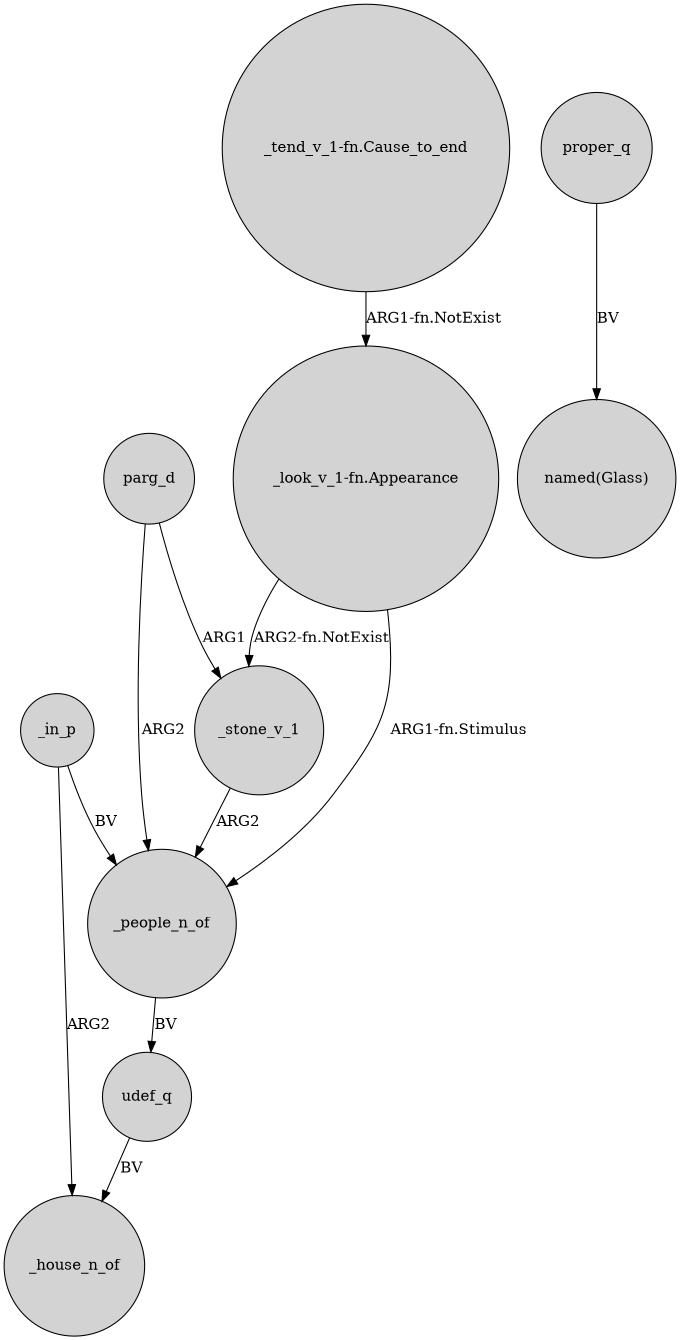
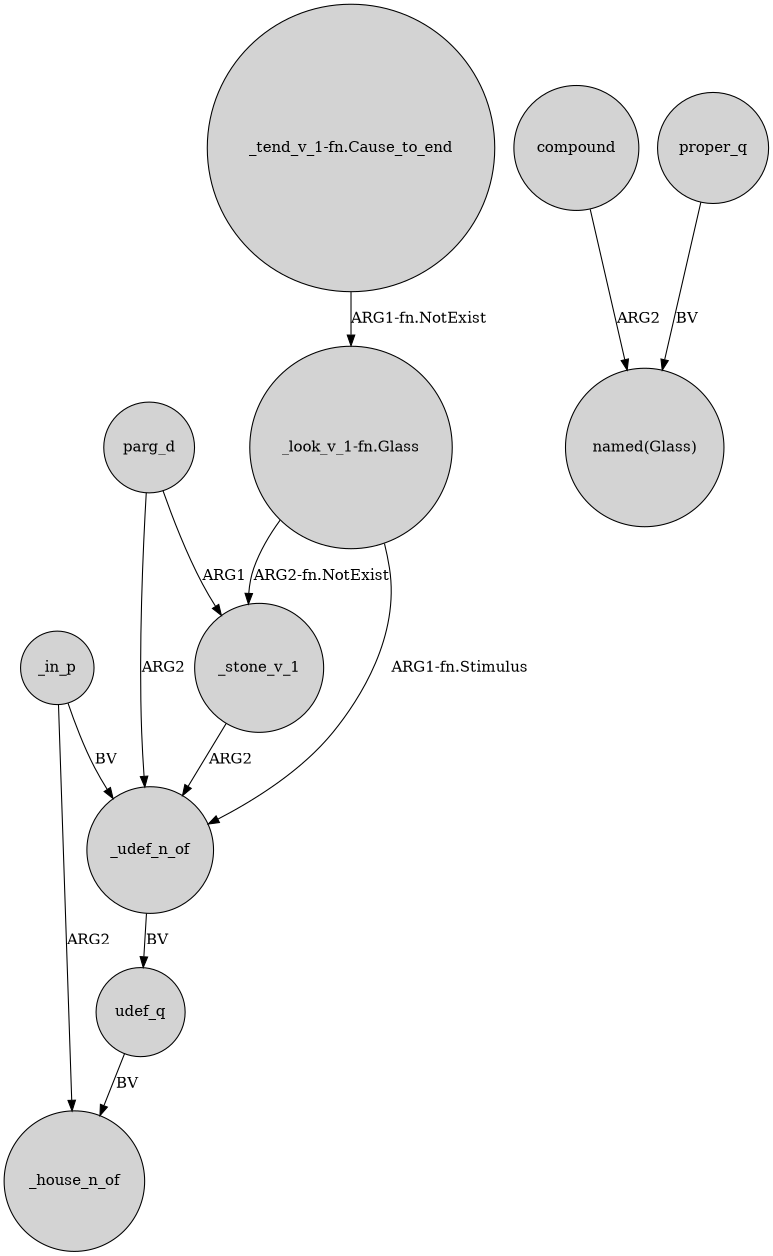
none -> (576, 148)
(366, 479) -> (351, 447)
(162, 924) -> (150, 850)
